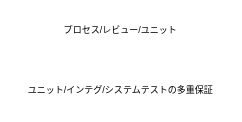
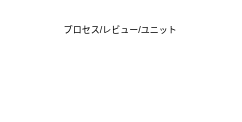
(120, 90) -> none
